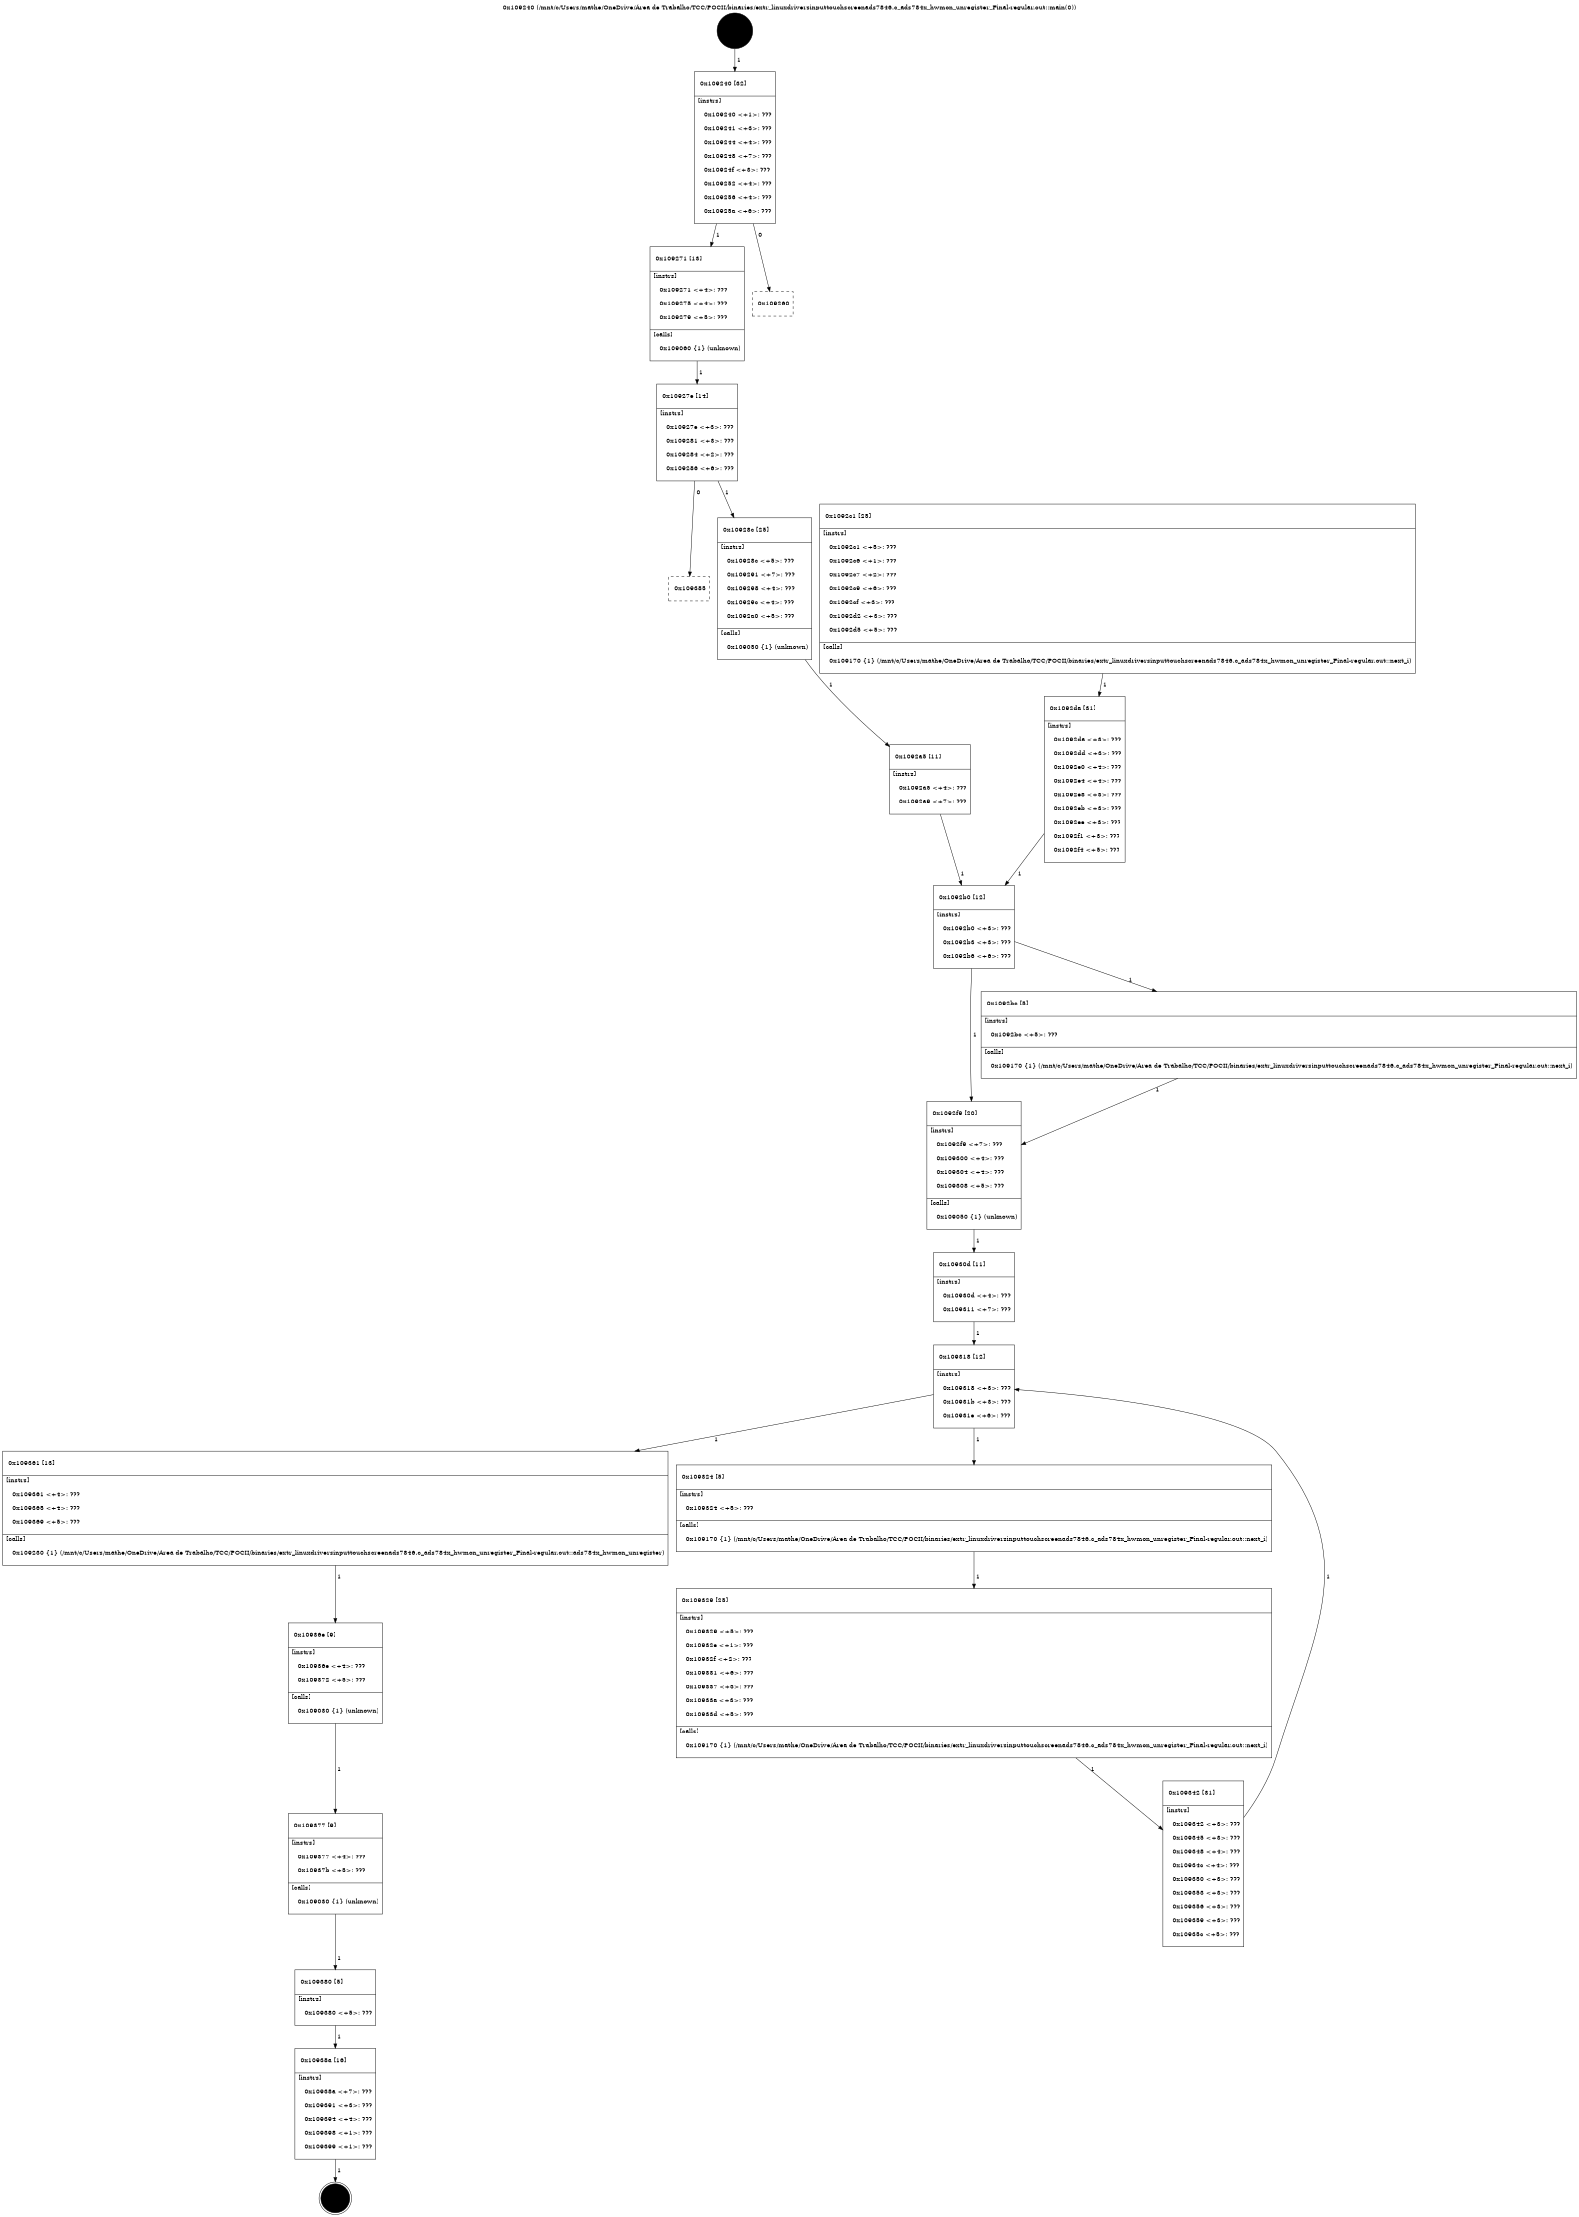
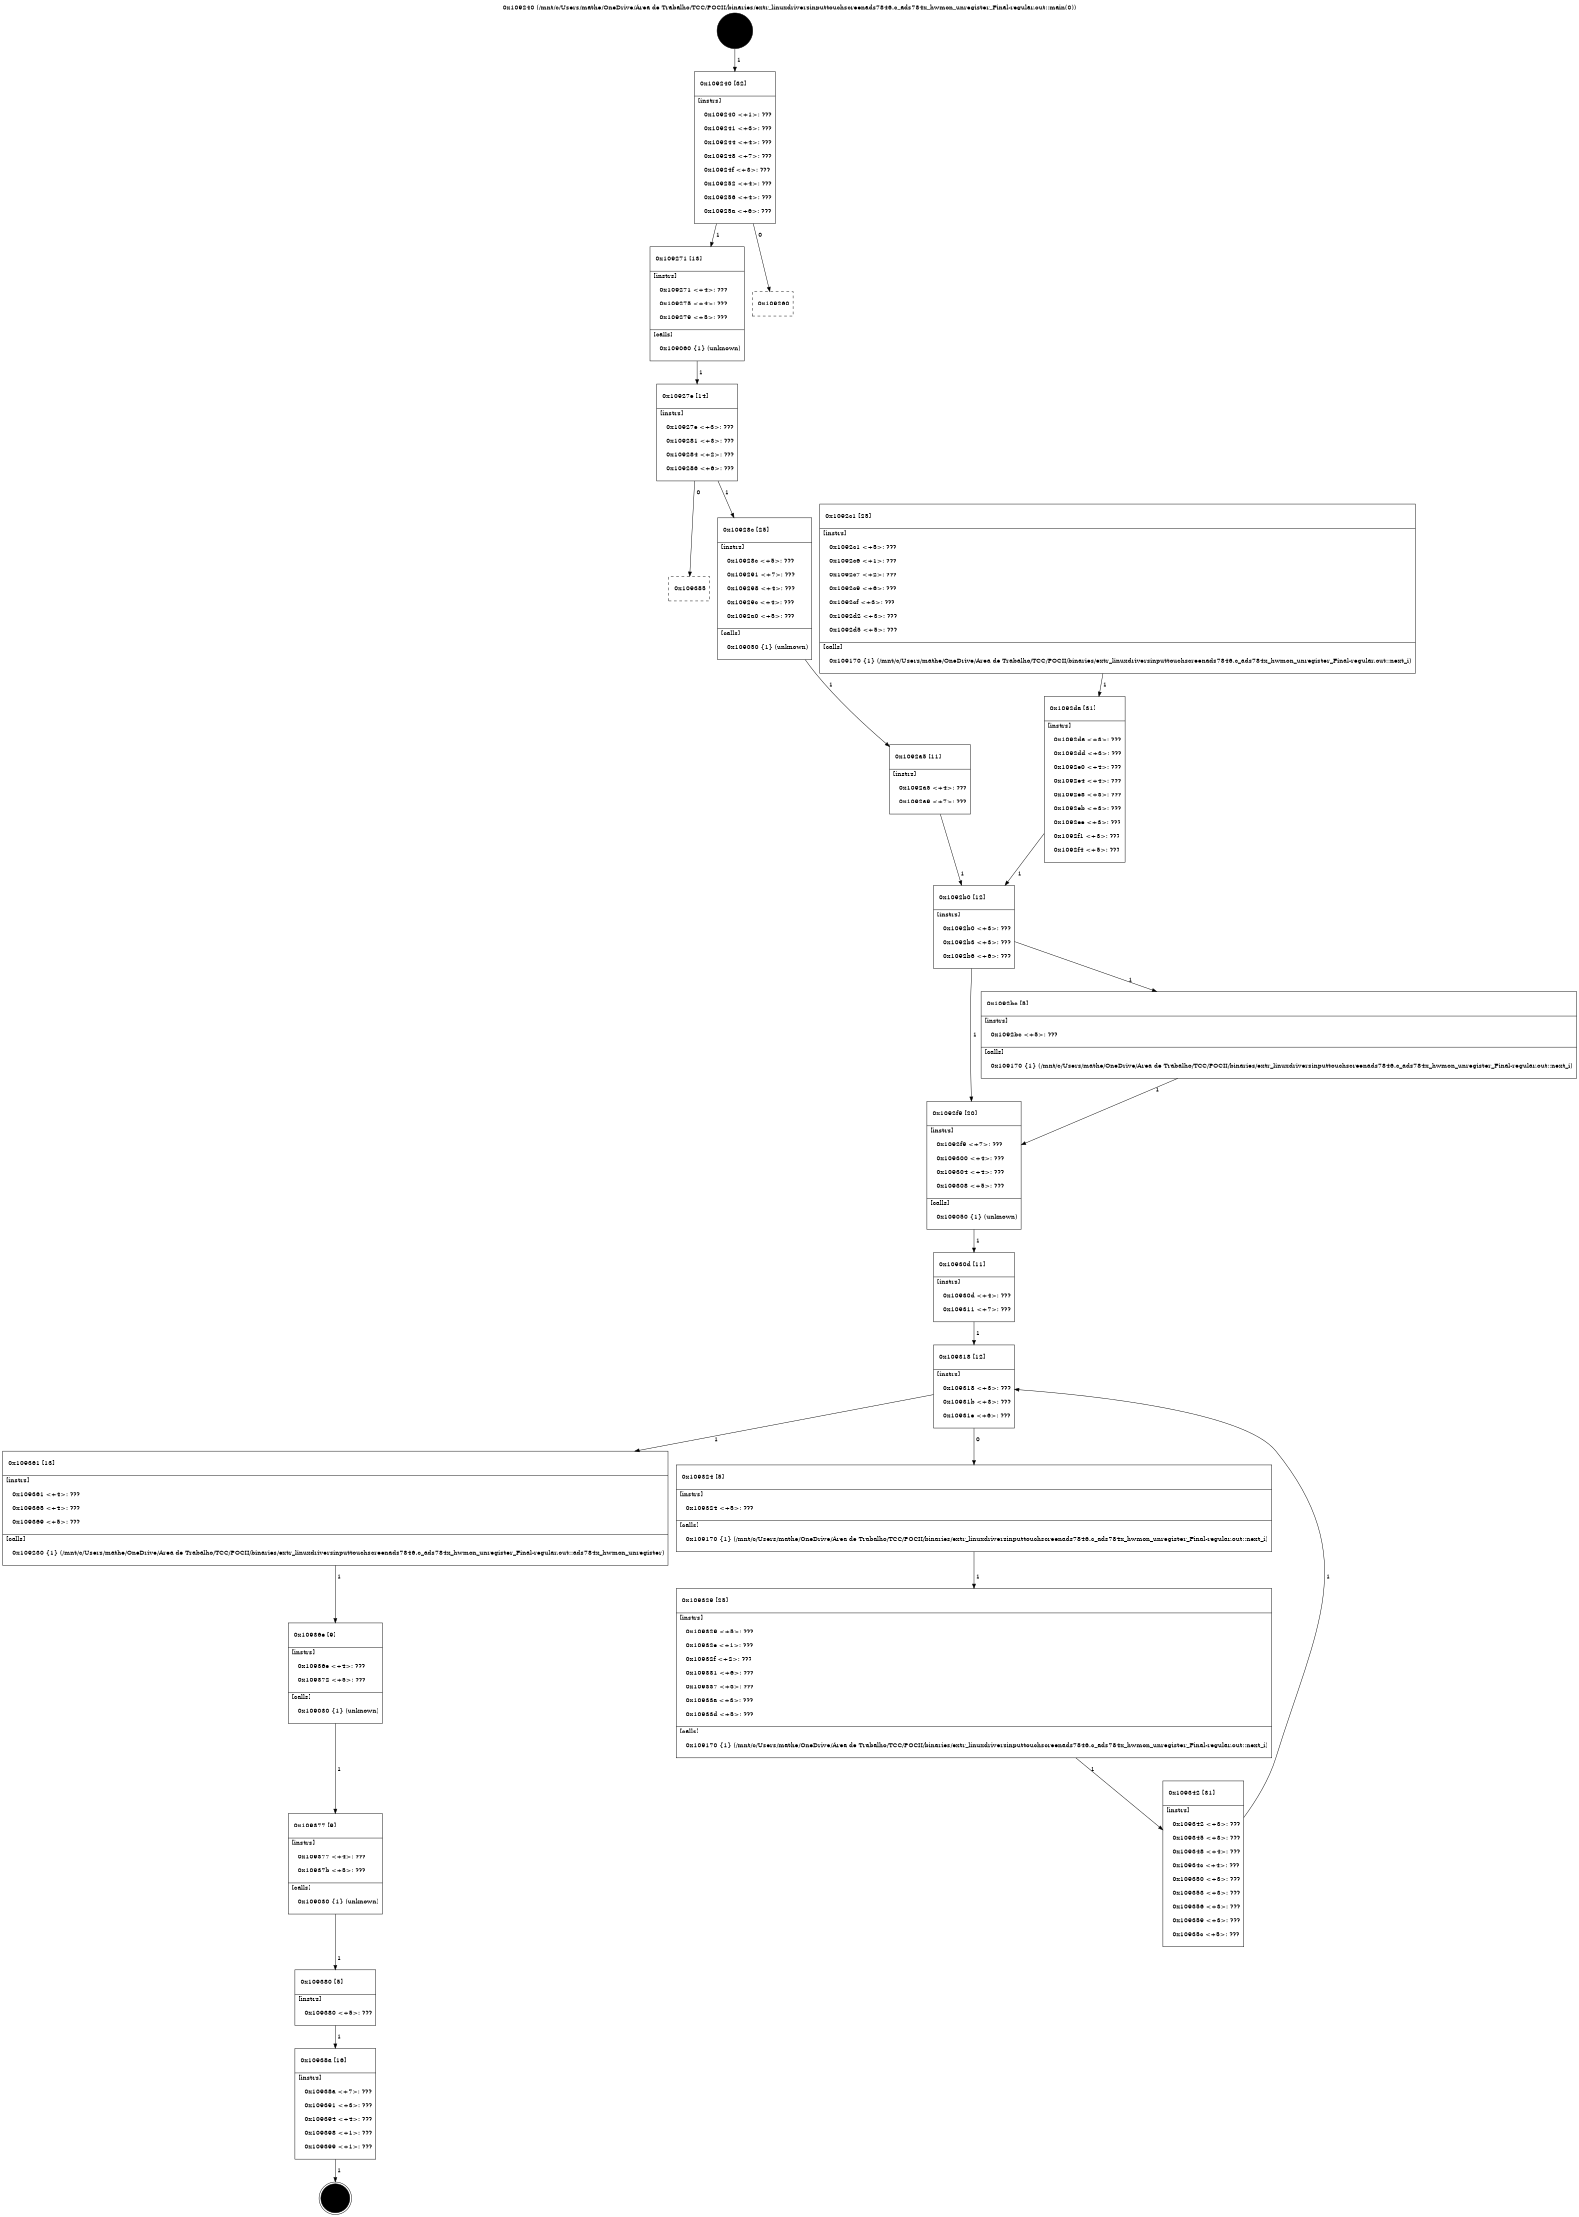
(977, 1440) -> (977, 1440)
